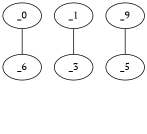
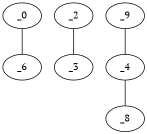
(74, 16) -> (74, 16)
(125, 67) -> (125, 67)
none -> (125, 119)
